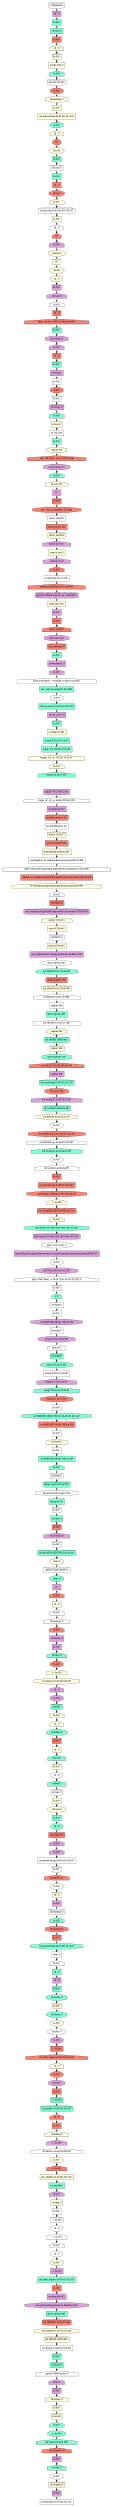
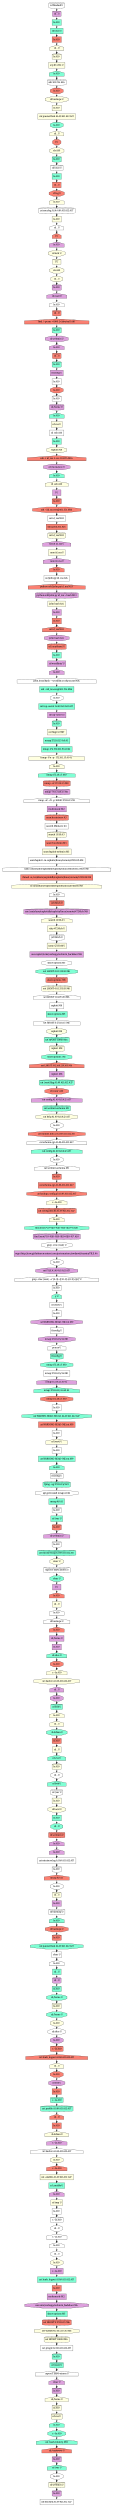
(57, 459) -> (57, 459)
none -> (57, 783)
